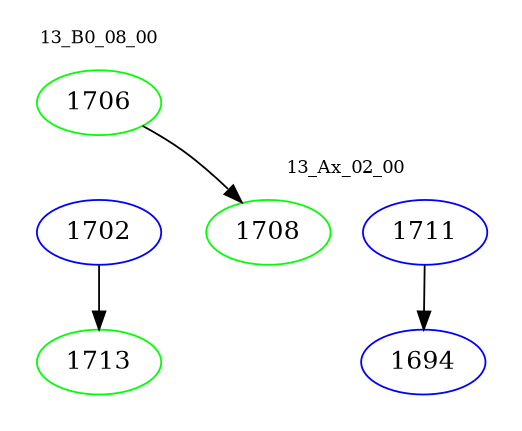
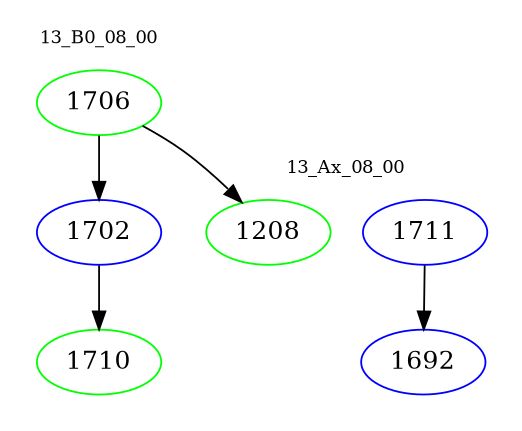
none -> (99, 159)
(346, 168) -> (346, 168)
(268, 232) -> (268, 232)
(99, 362) -> (99, 362)
(423, 362) -> (423, 362)
